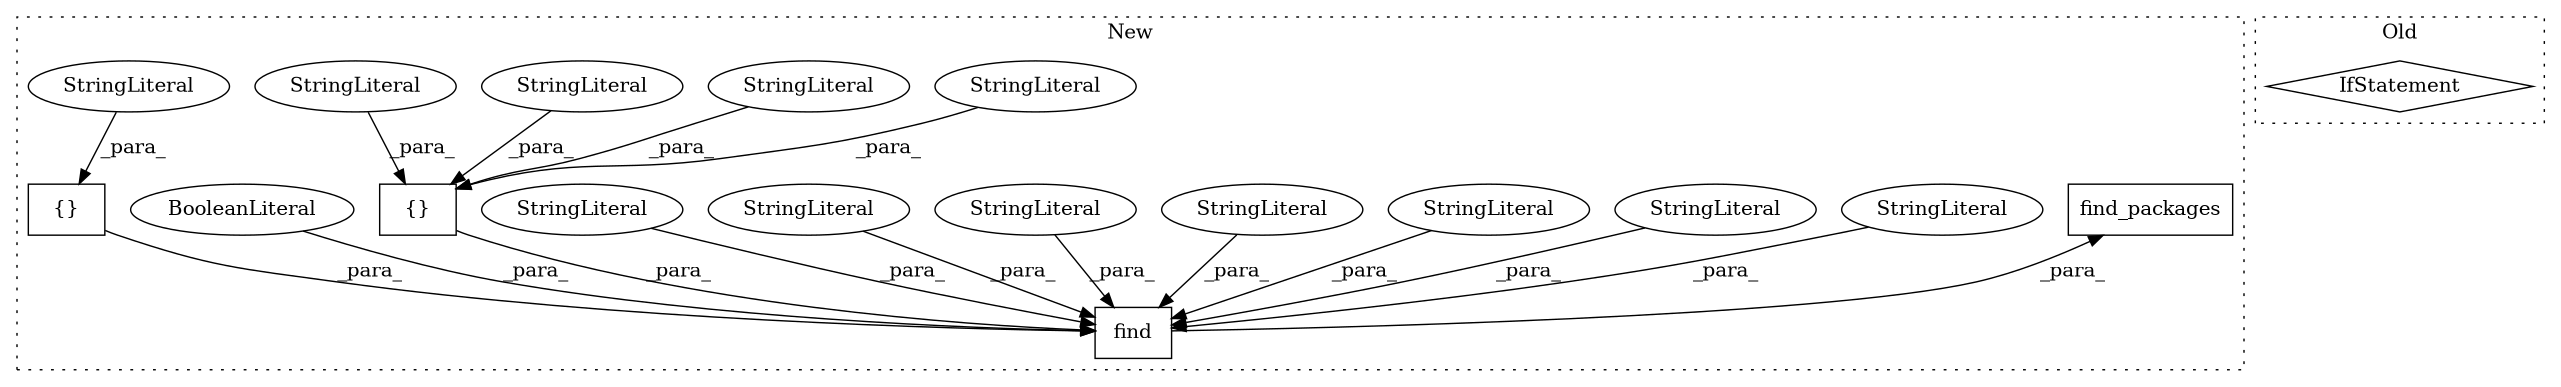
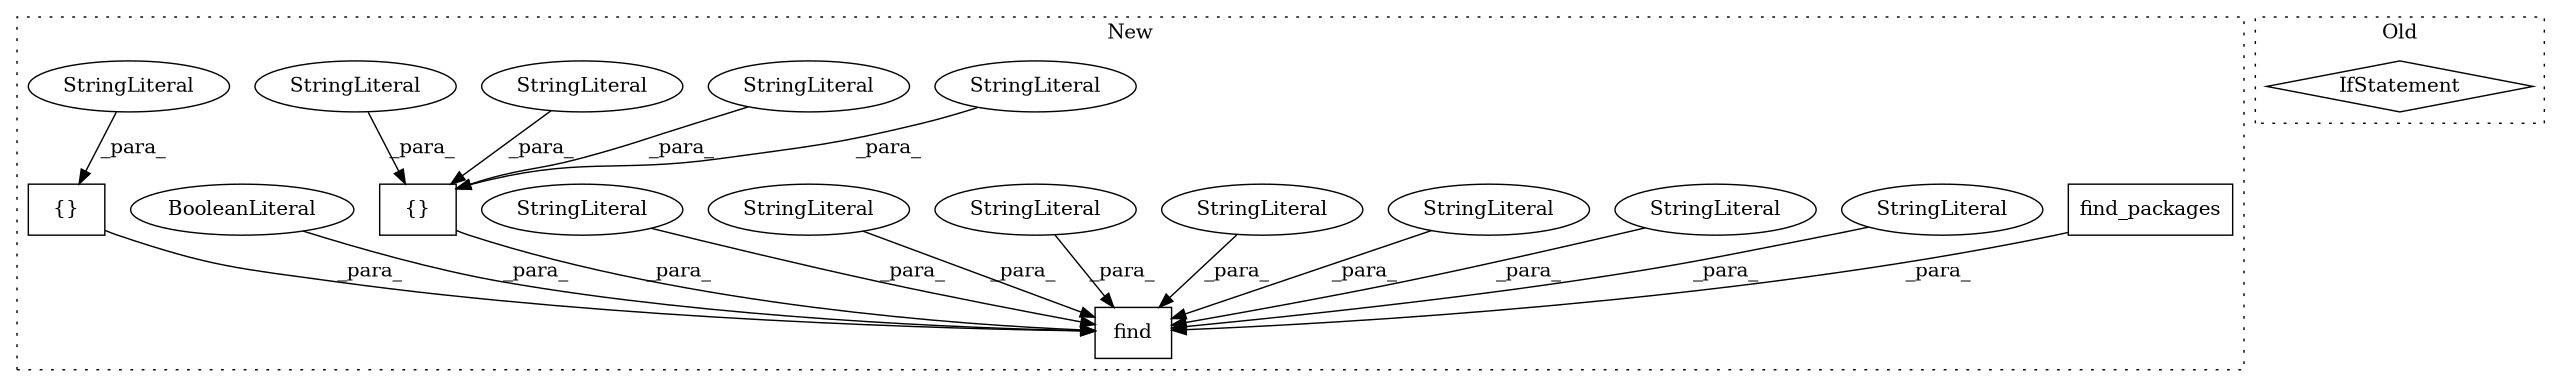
(1635, 315) -> (1629, 298)
